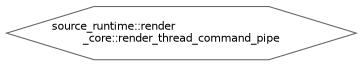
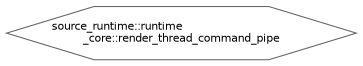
(181, 33) -> (181, 33)
